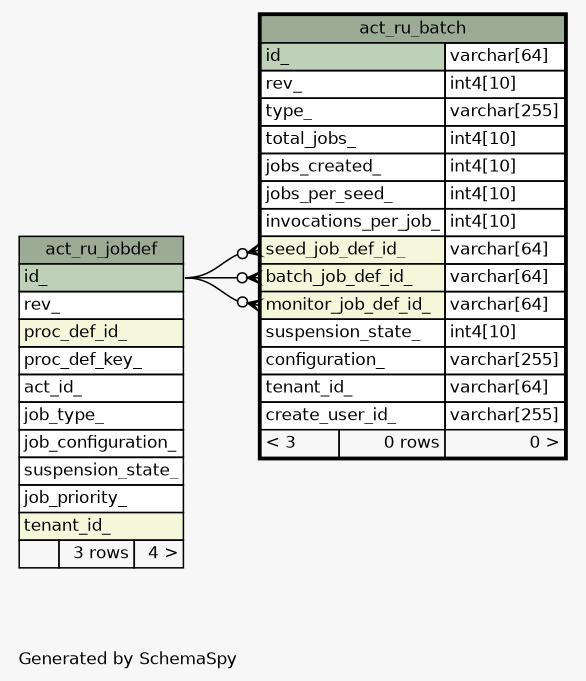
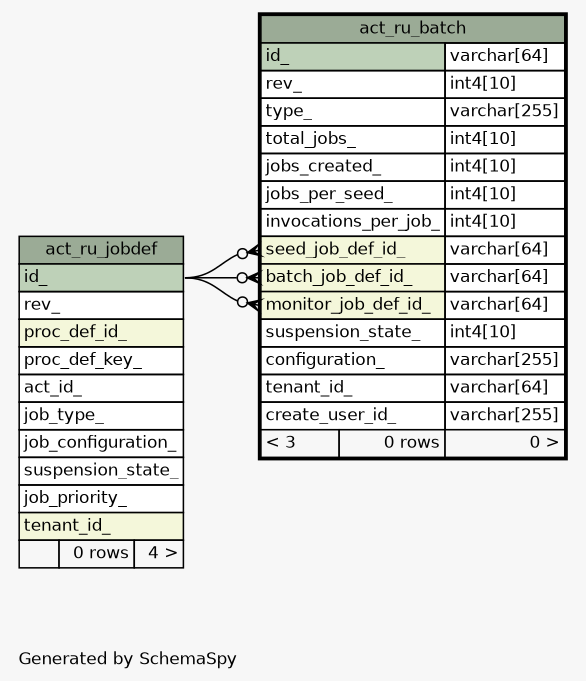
(101, 553) -> (101, 553)
